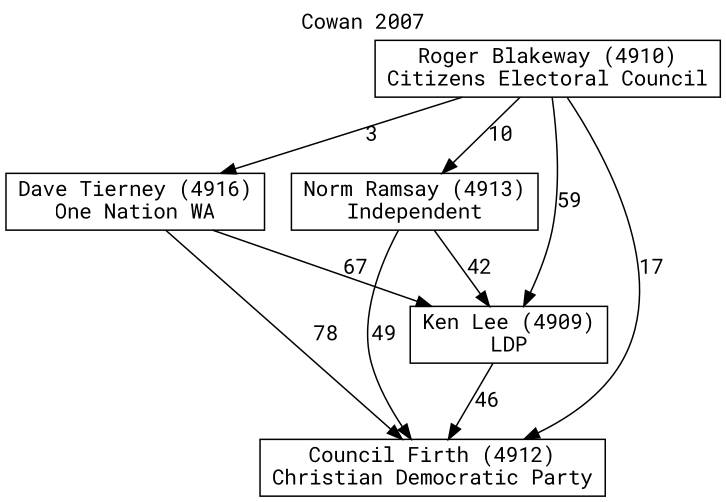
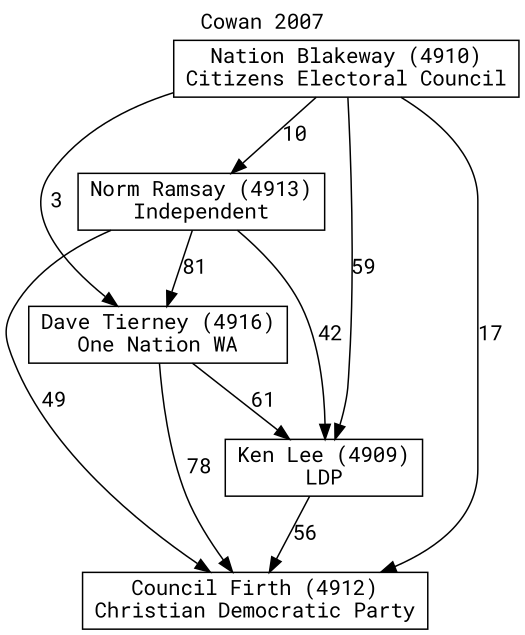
(548, 69) -> (346, 69)
none -> (182, 261)
(356, 268) -> (263, 401)
(487, 401) -> (305, 534)
